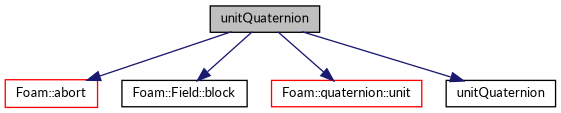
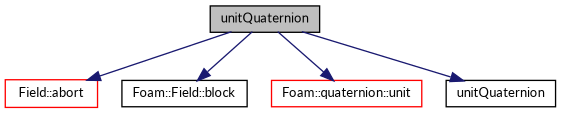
(51, 94) -> (51, 94)
